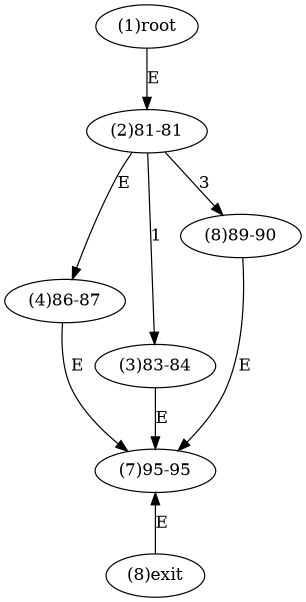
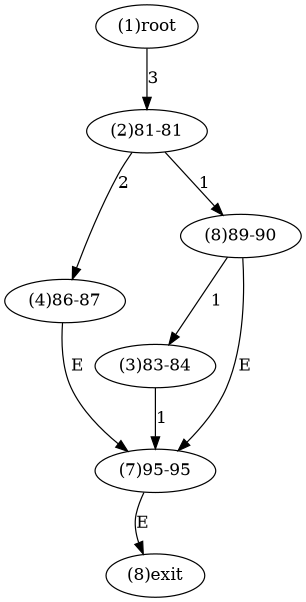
(154, 79) -> (154, 79)
(124, 184) -> (124, 184)
(205, 184) -> (205, 184)
(151, 243) -> (202, 296)
(162, 418) -> (162, 418)
(155, 529) -> (136, 517)
